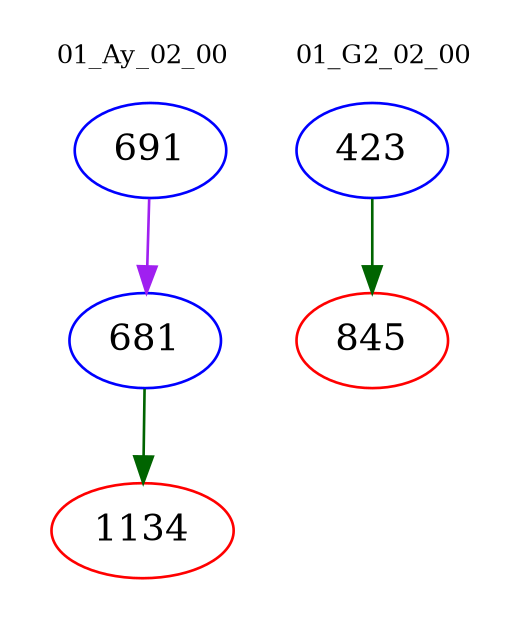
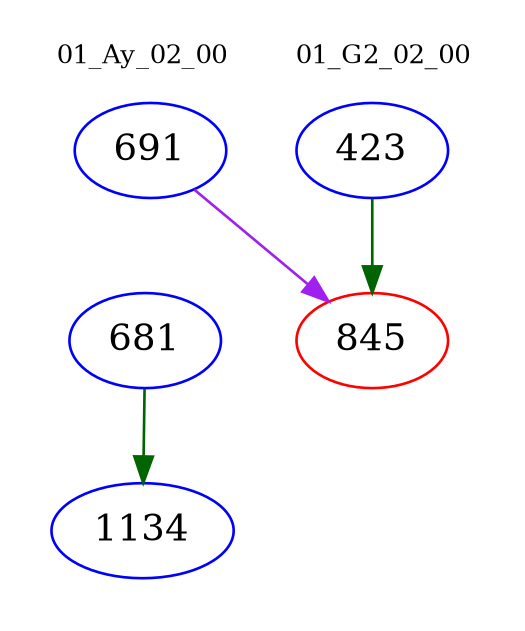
(148, 233) -> (237, 225)
(143, 531) -> (143, 531)
